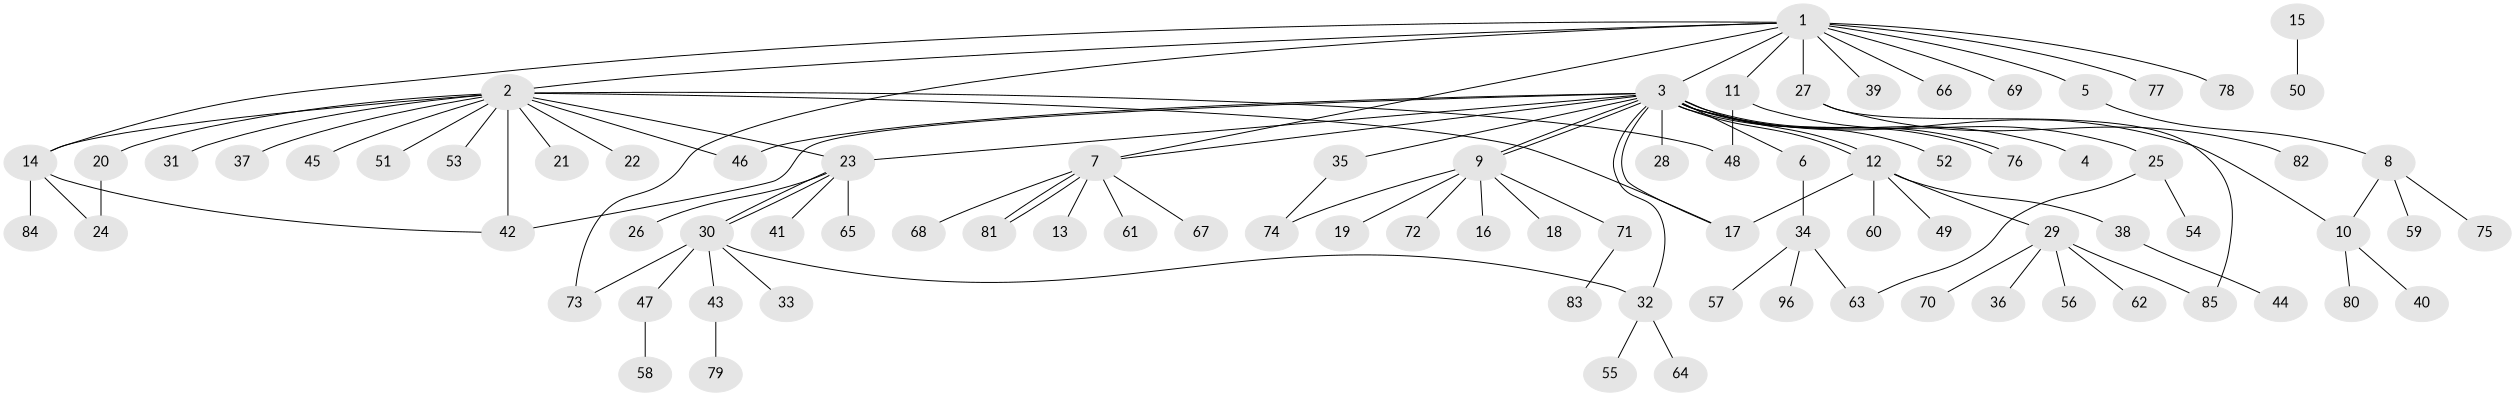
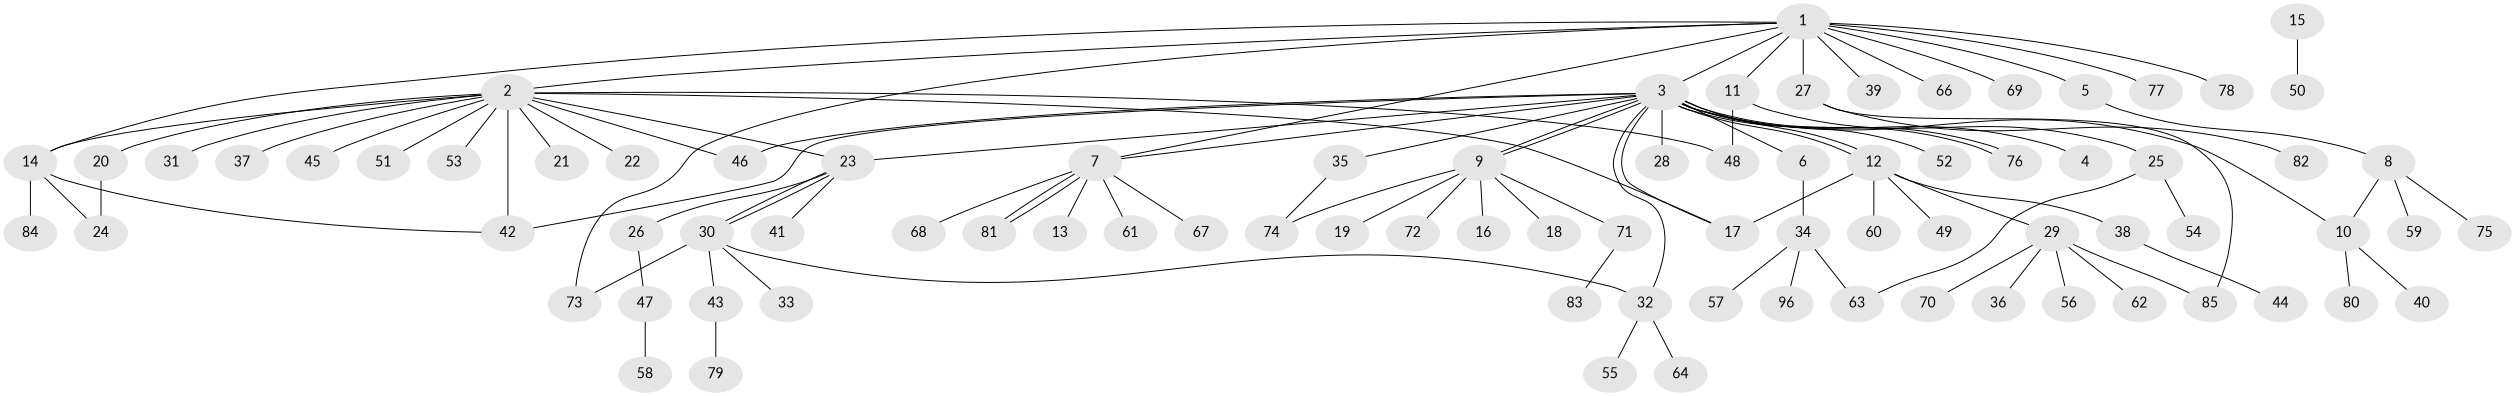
(848, 233) -> none
(676, 269) -> (640, 262)
